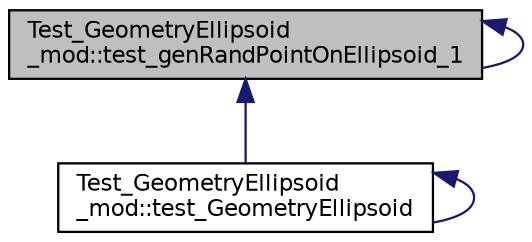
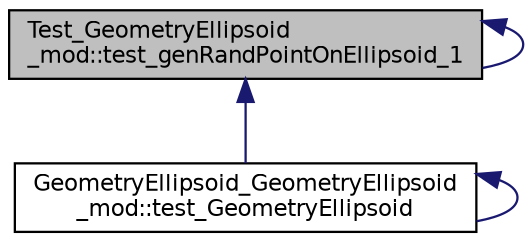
(246, 198) -> (246, 198)
